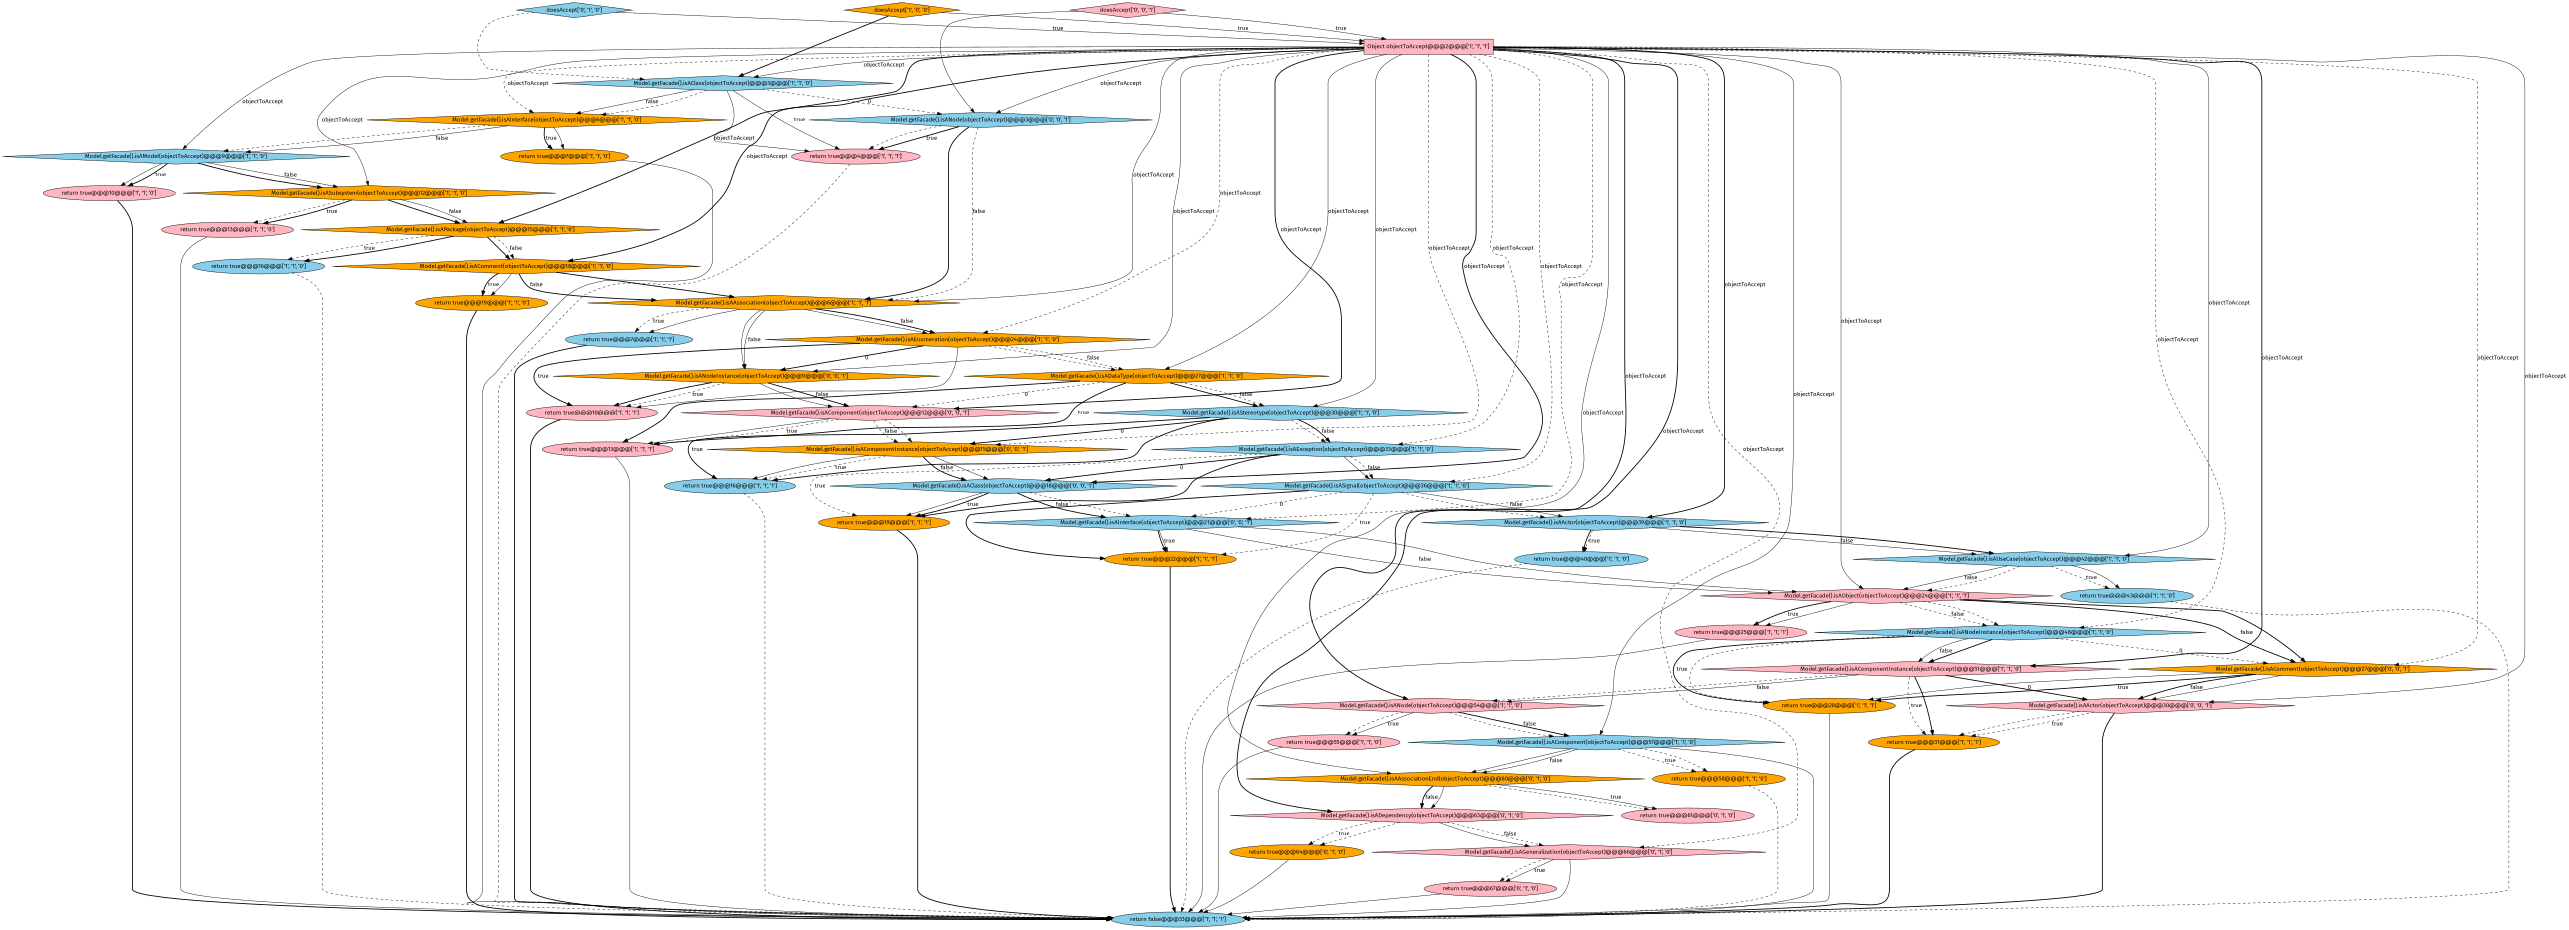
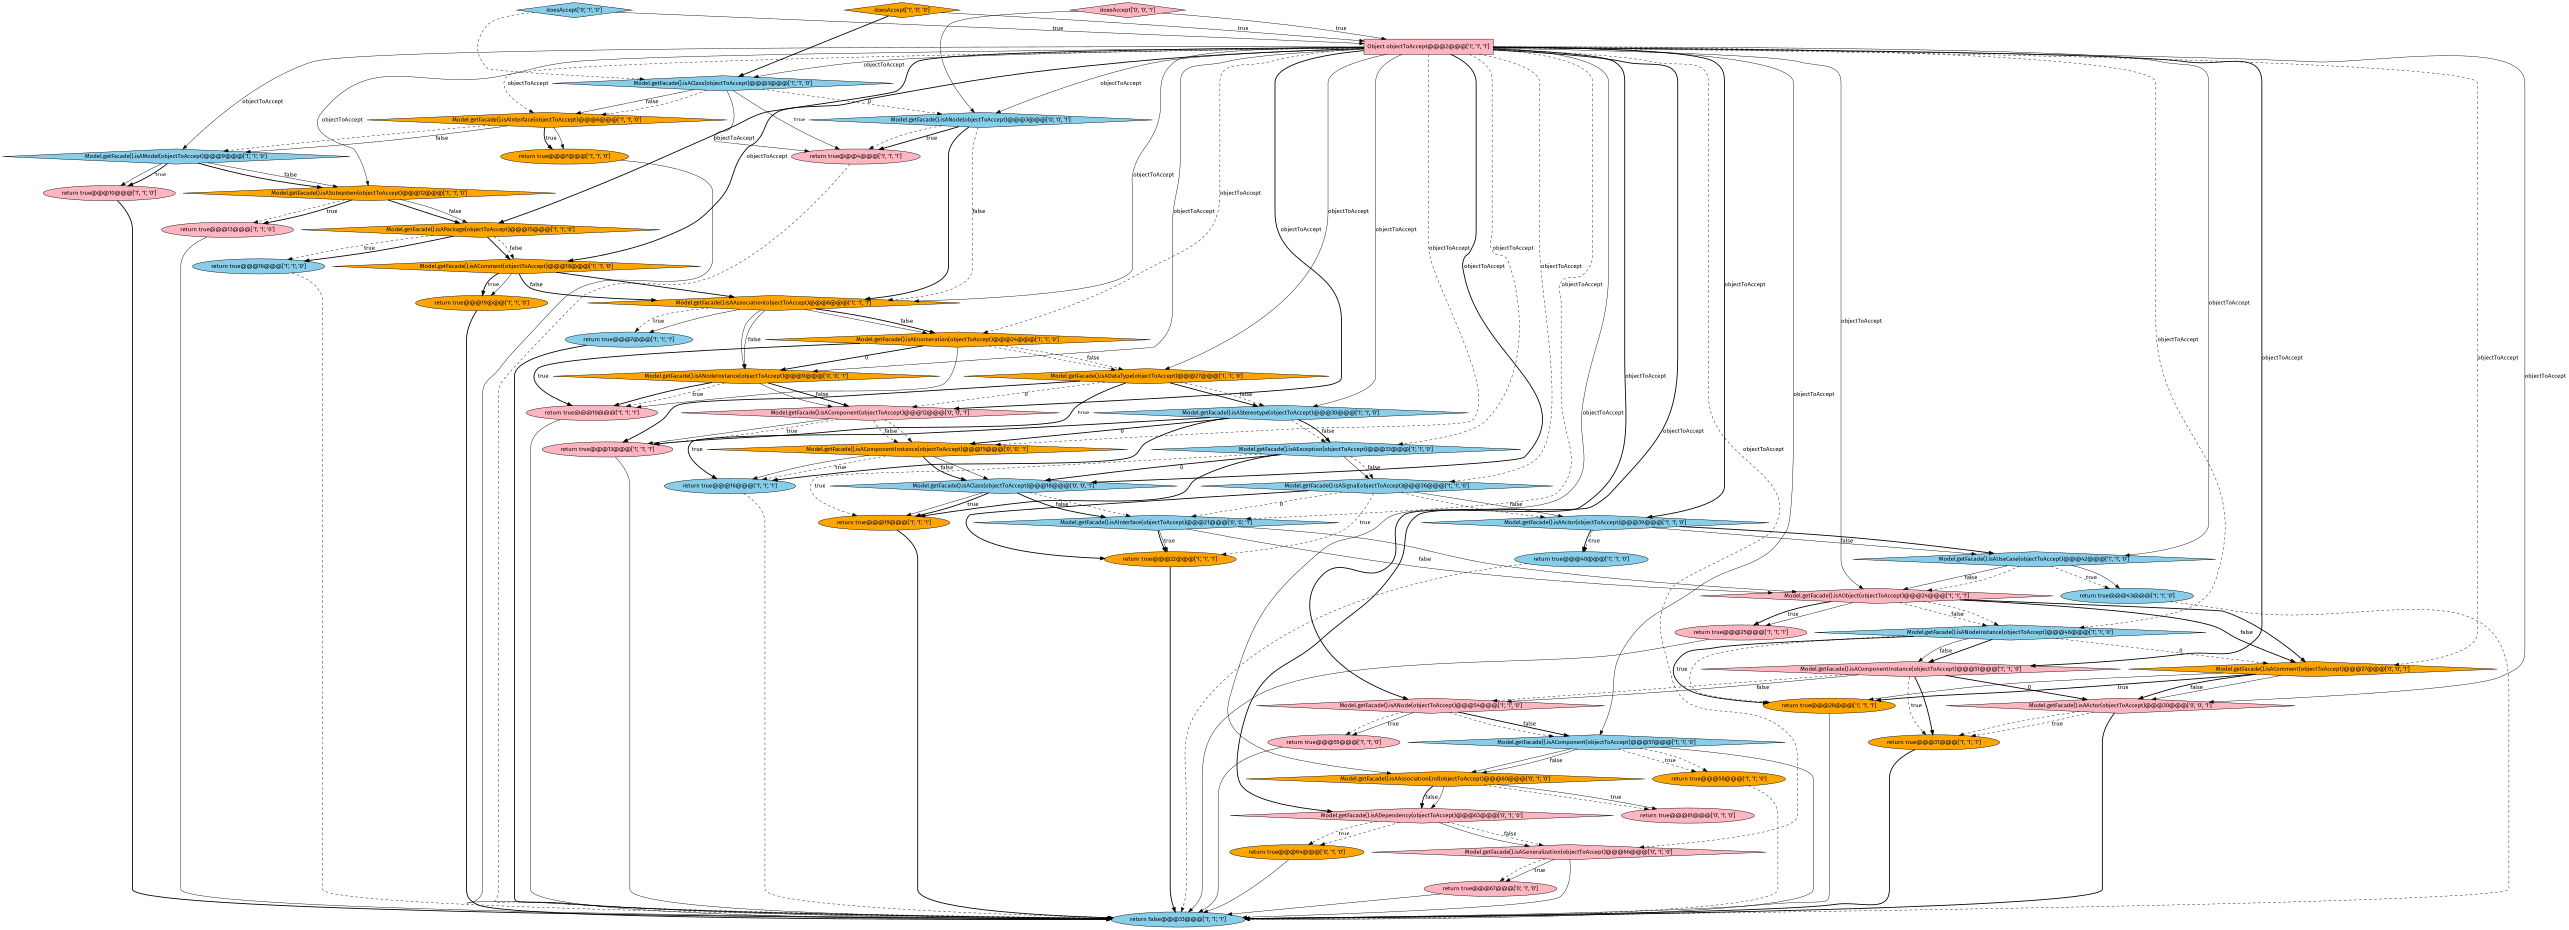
(549, 899) -> (549, 899)
